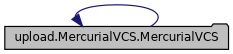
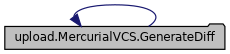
(117, 38) -> (115, 38)
